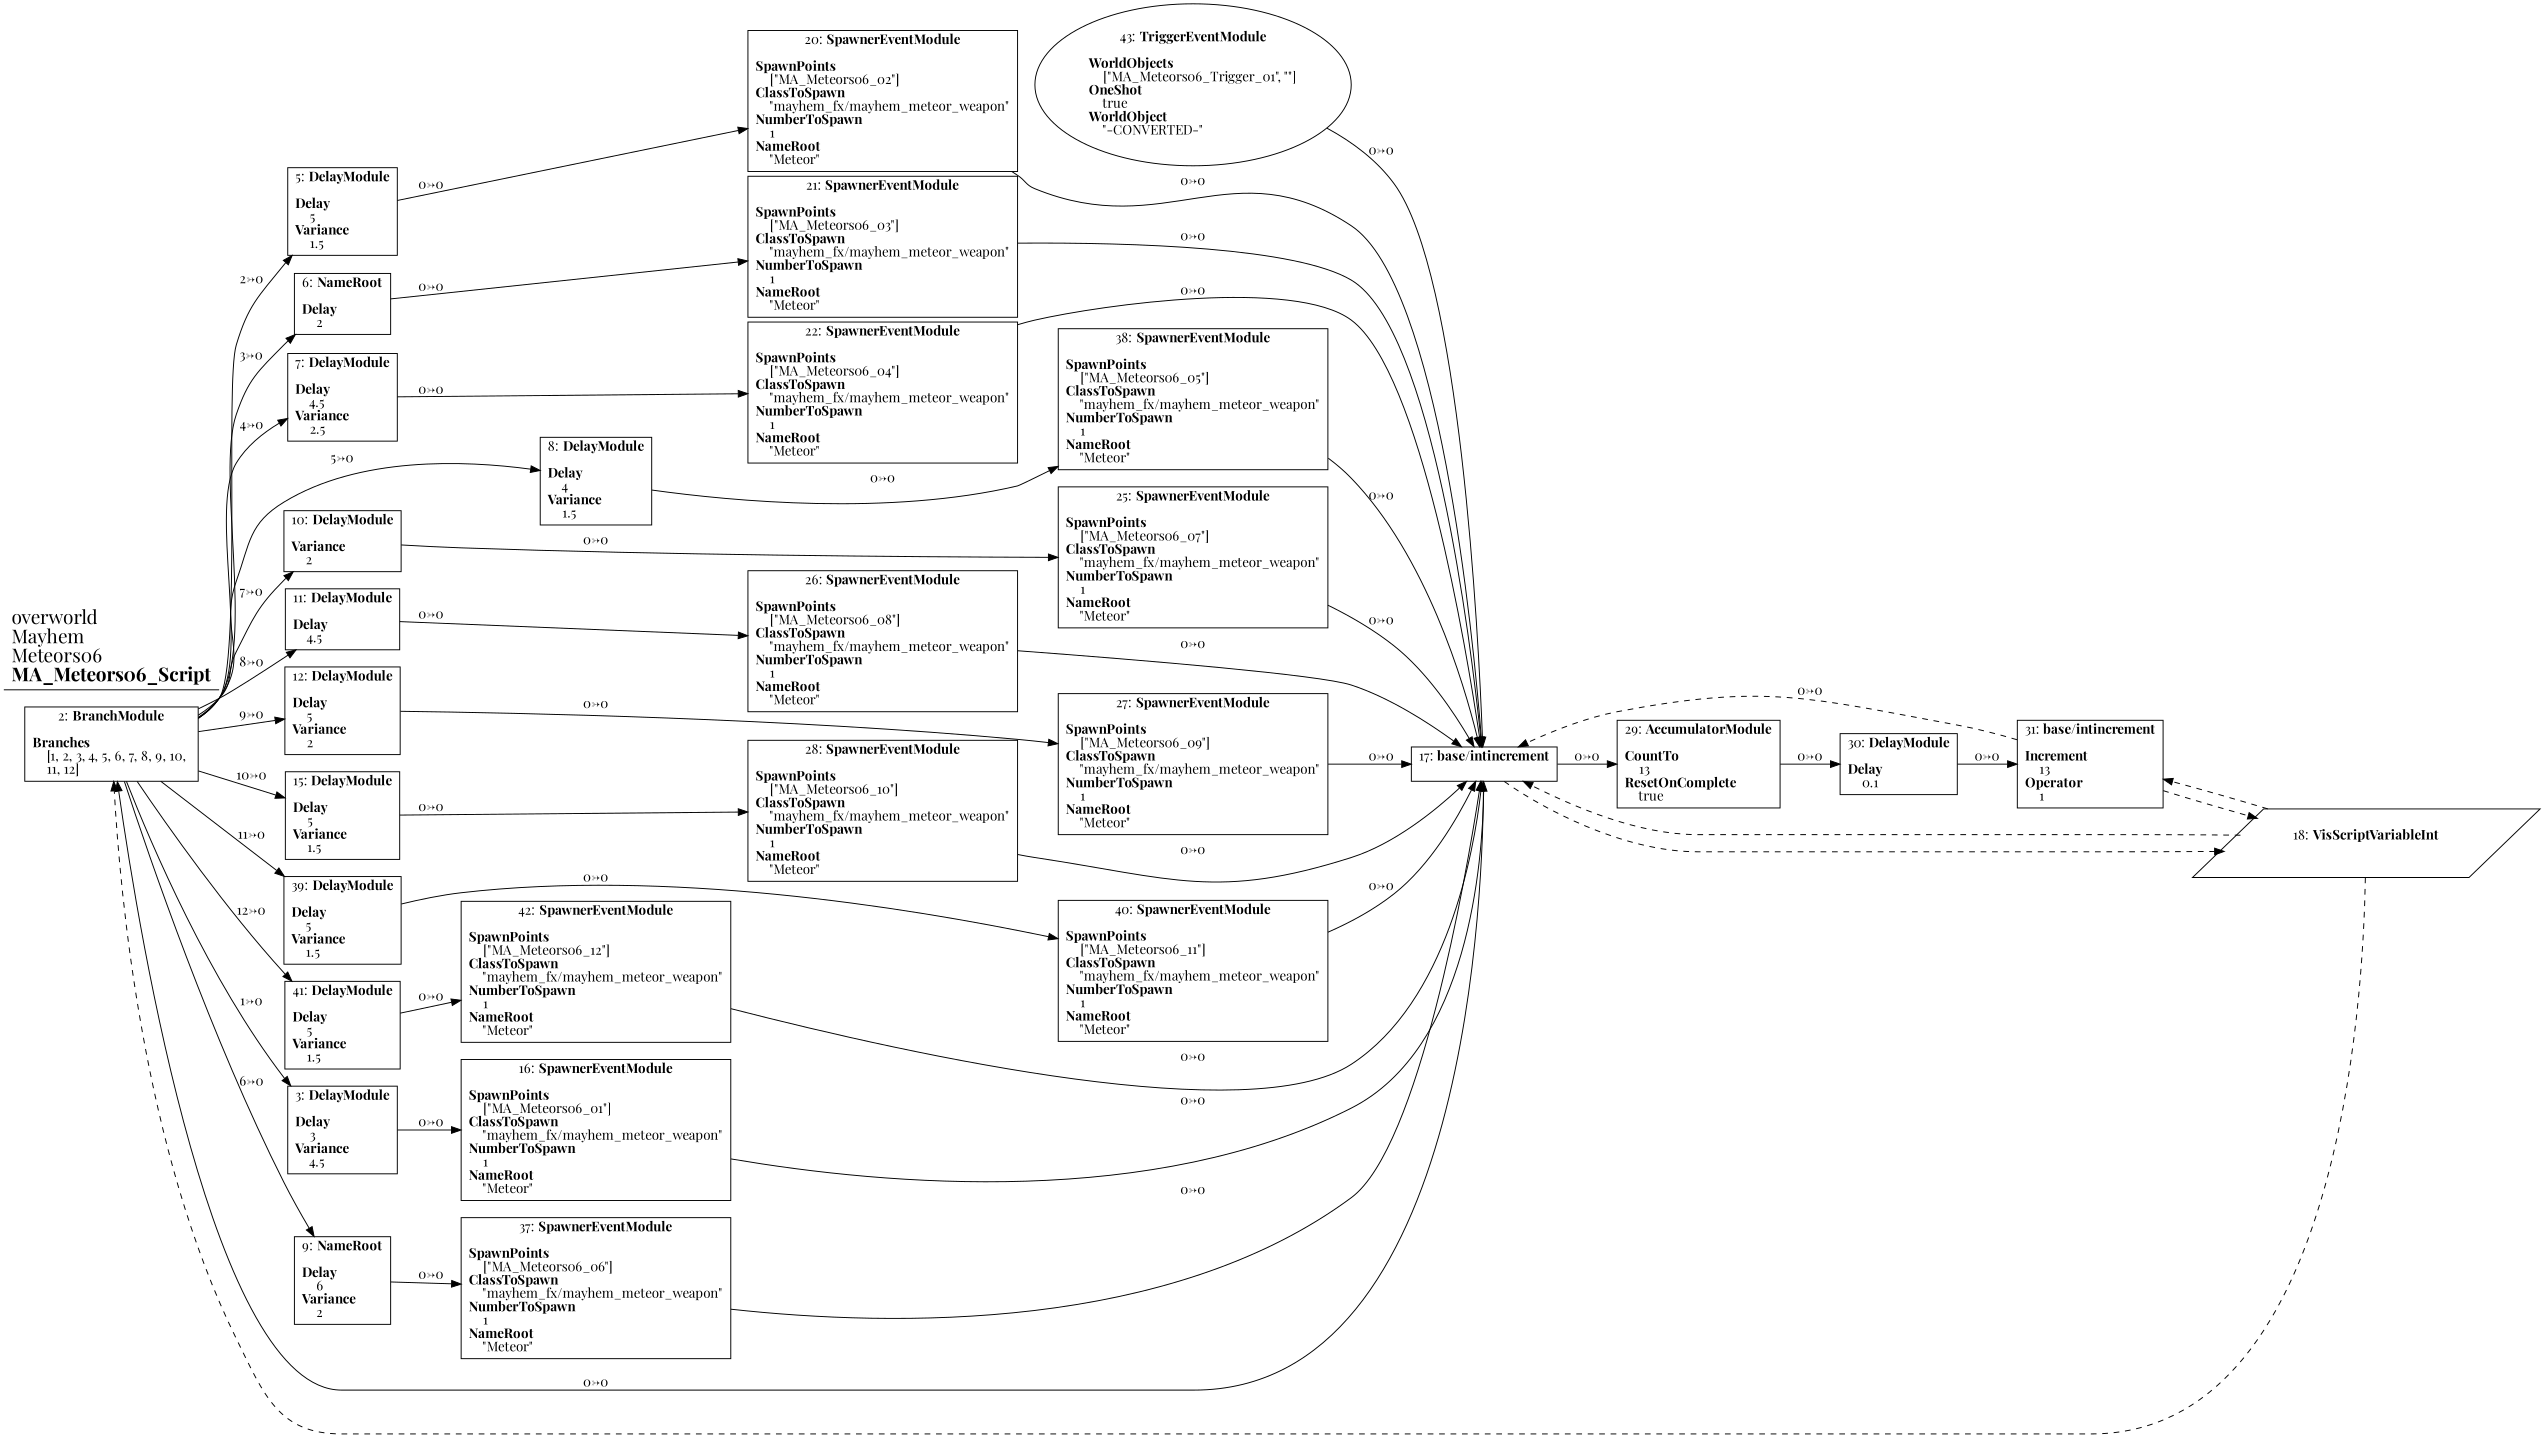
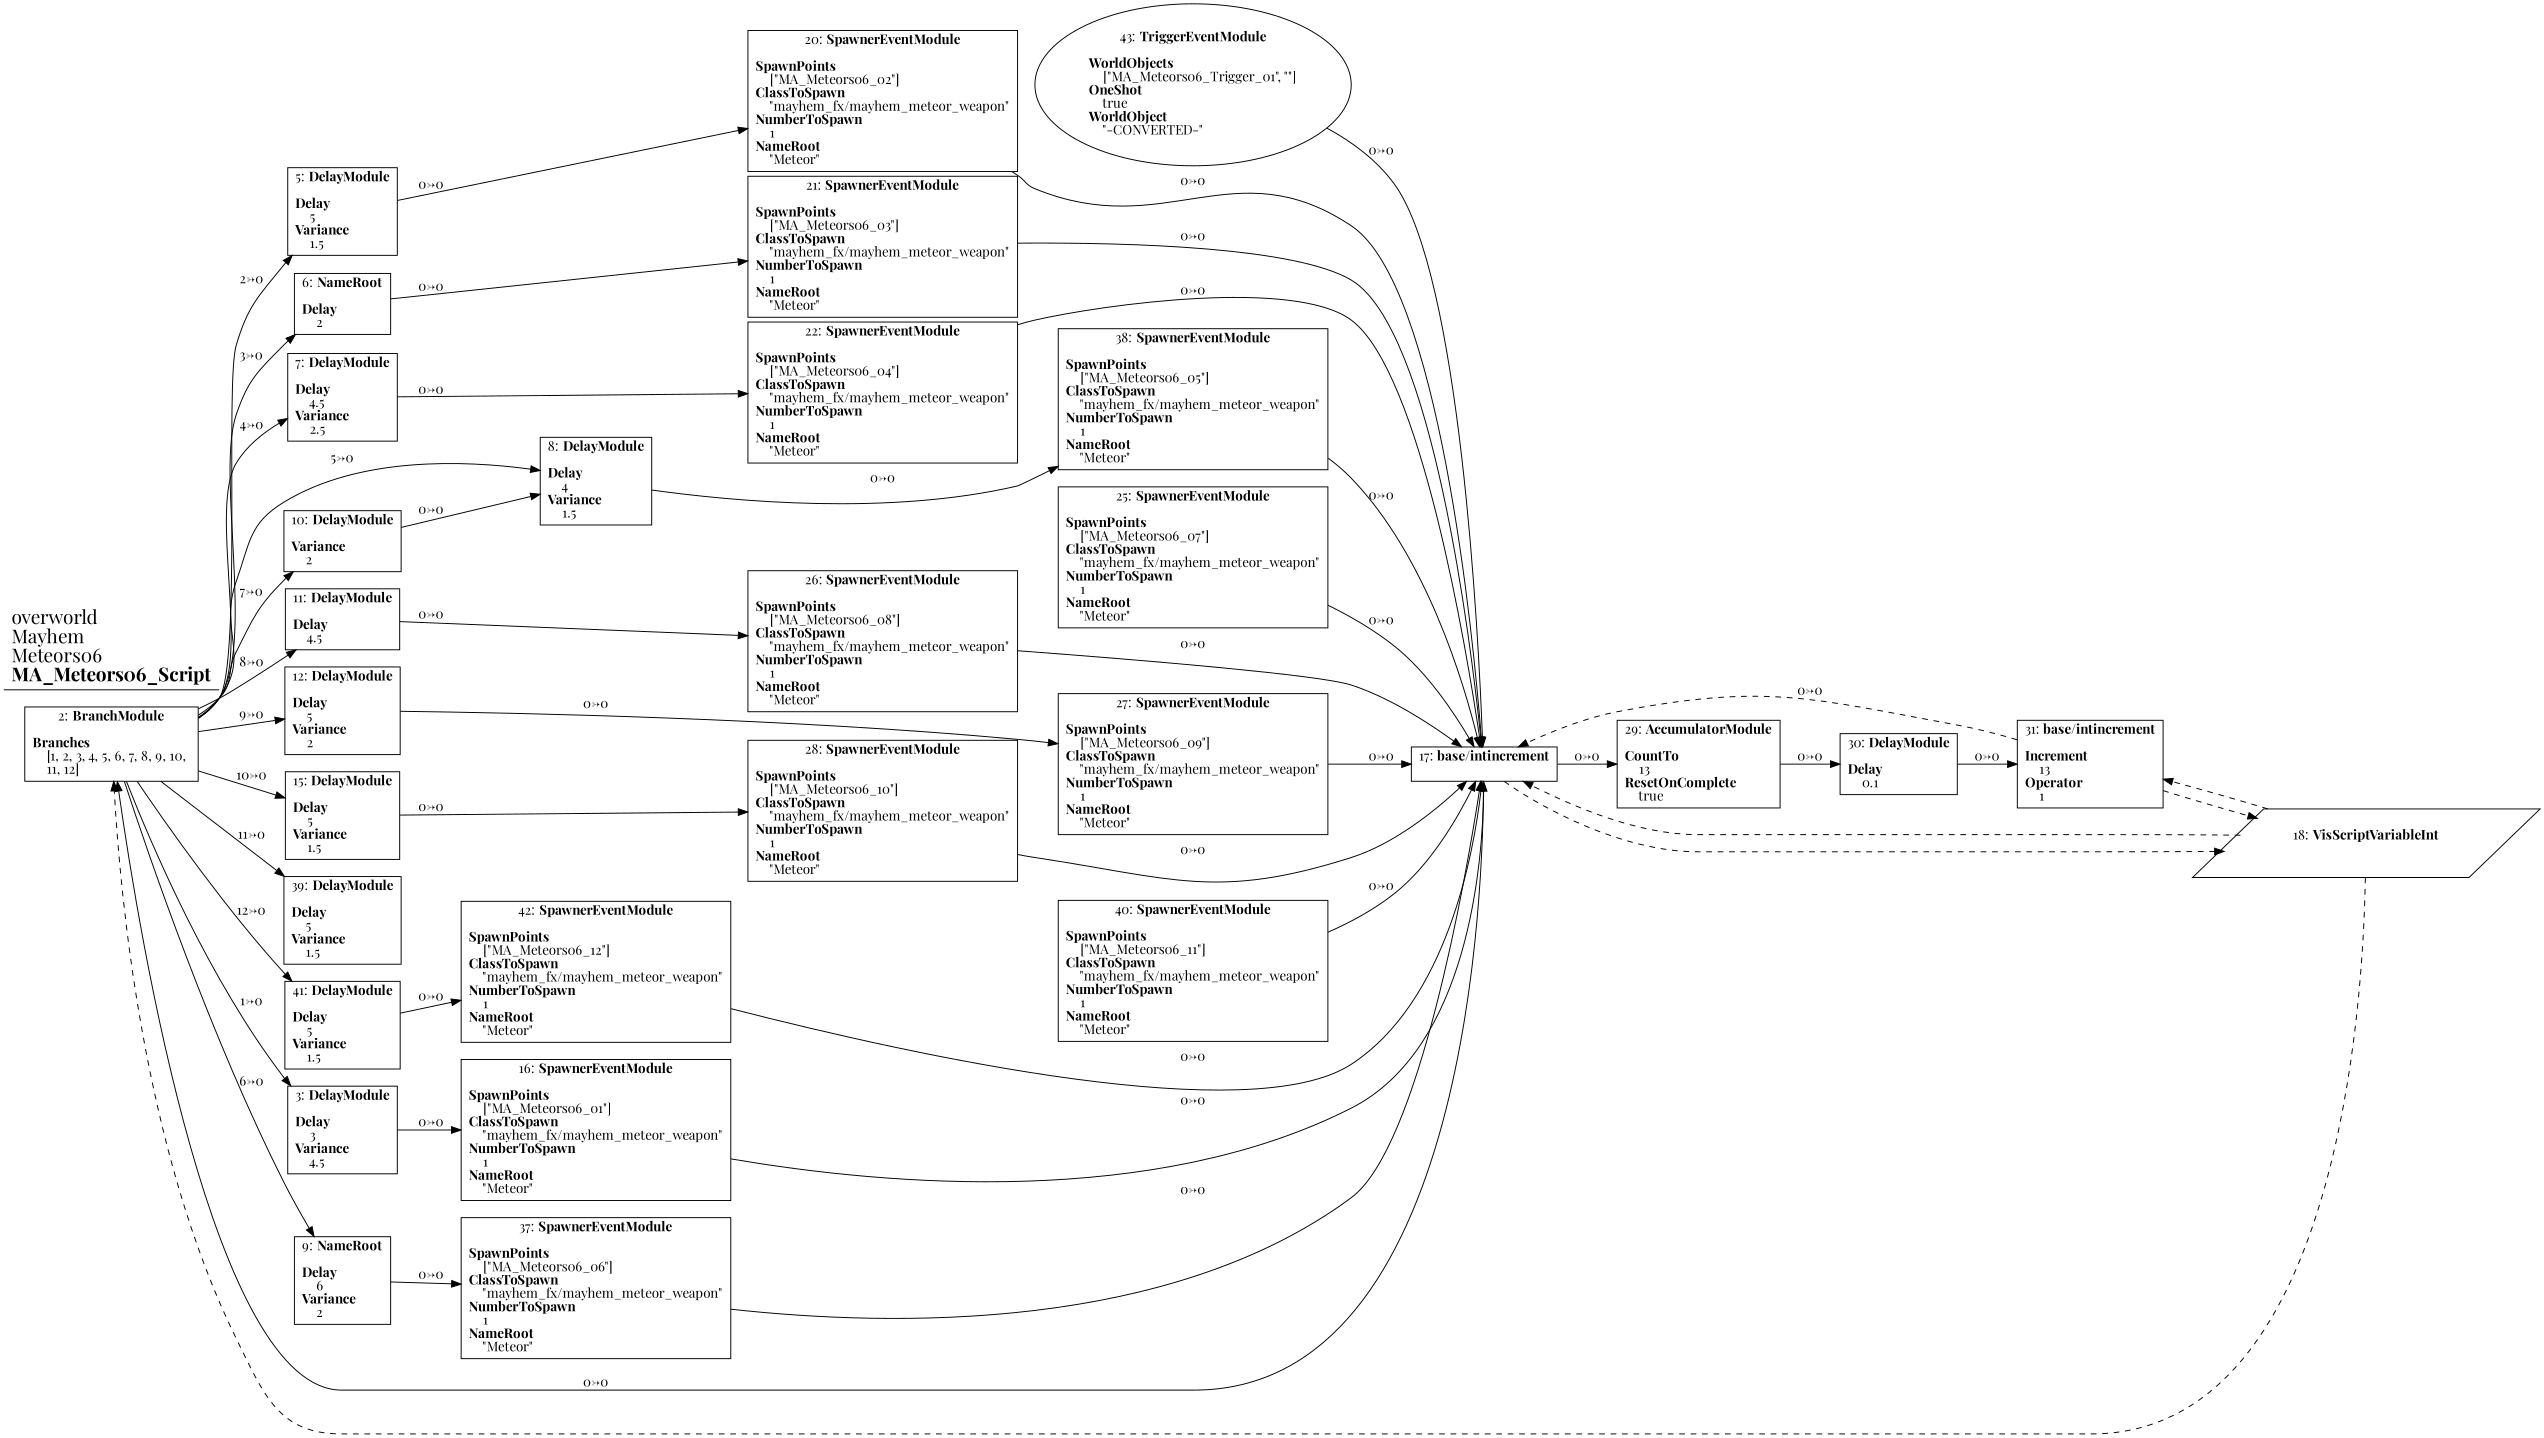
(725, 554) -> (466, 512)
(726, 890) -> none
